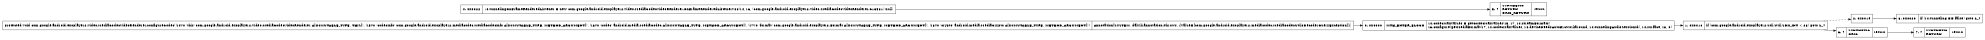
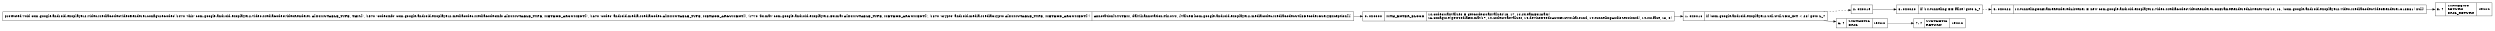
none -> (1986, 9)
